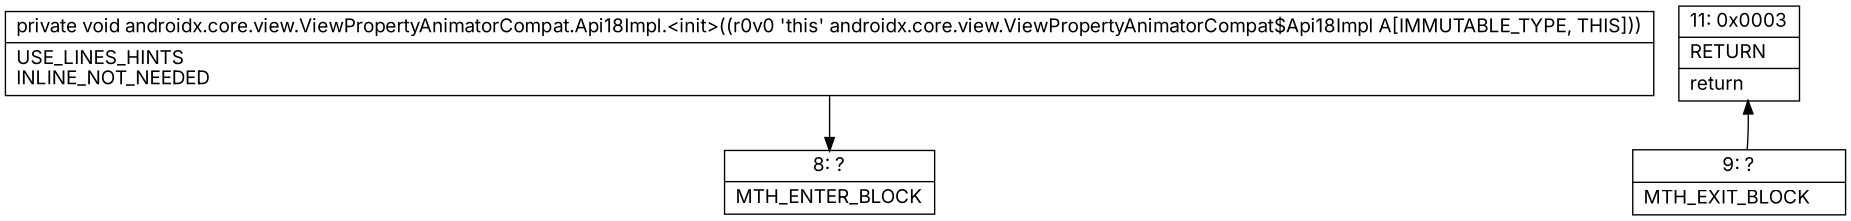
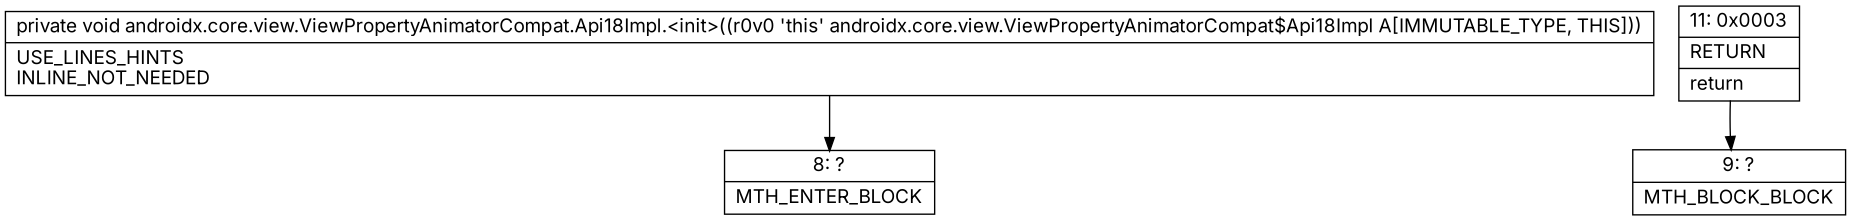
(1748, 132) -> (1730, 118)
(1728, 198) -> (1739, 198)
